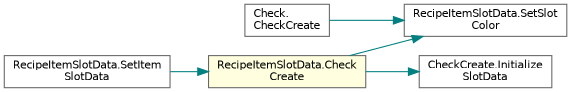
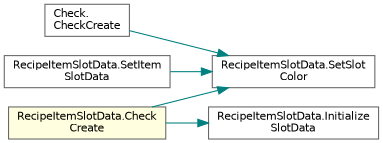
(184, 72) -> (186, 72)
(486, 72) -> (294, 123)
